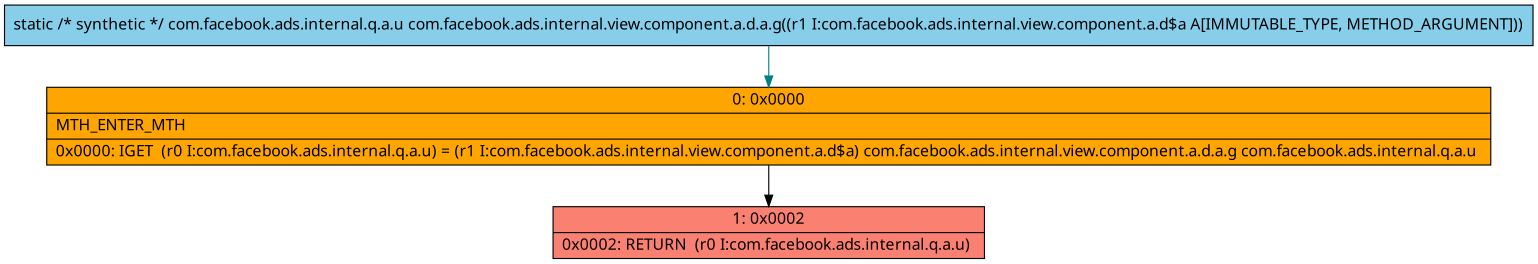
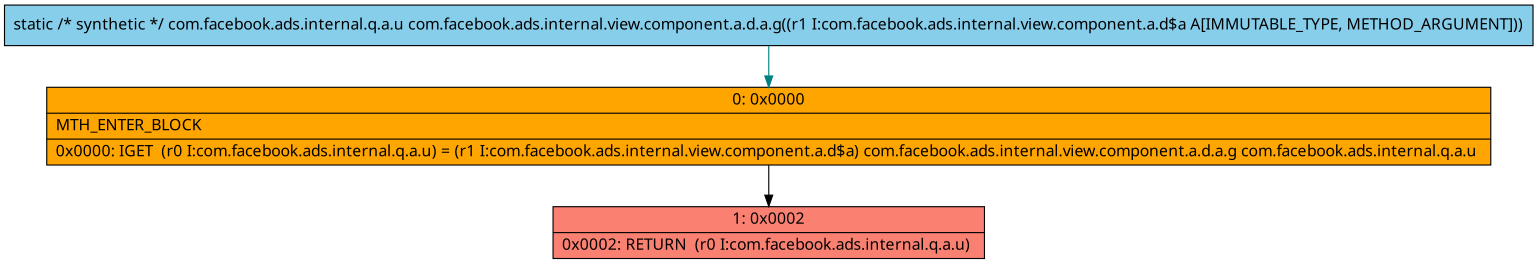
(121, 126) -> (129, 126)
